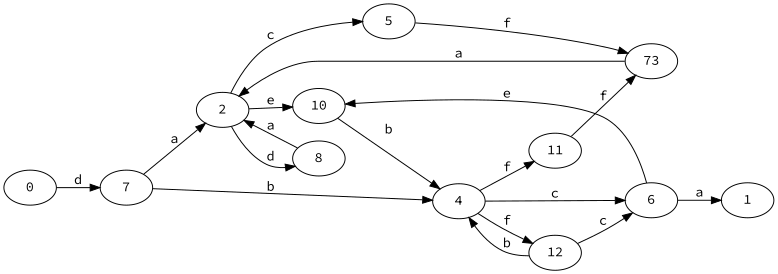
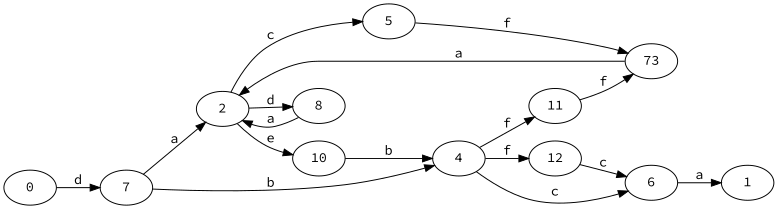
(521, 102) -> none
(498, 248) -> none
